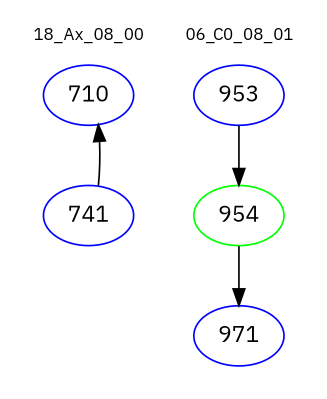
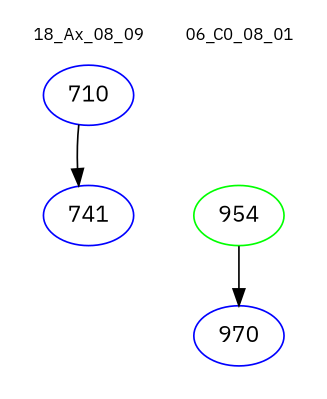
(89, 36) -> (89, 36)
(239, 95) -> none
(100, 164) -> (77, 147)
(239, 336) -> (239, 336)
